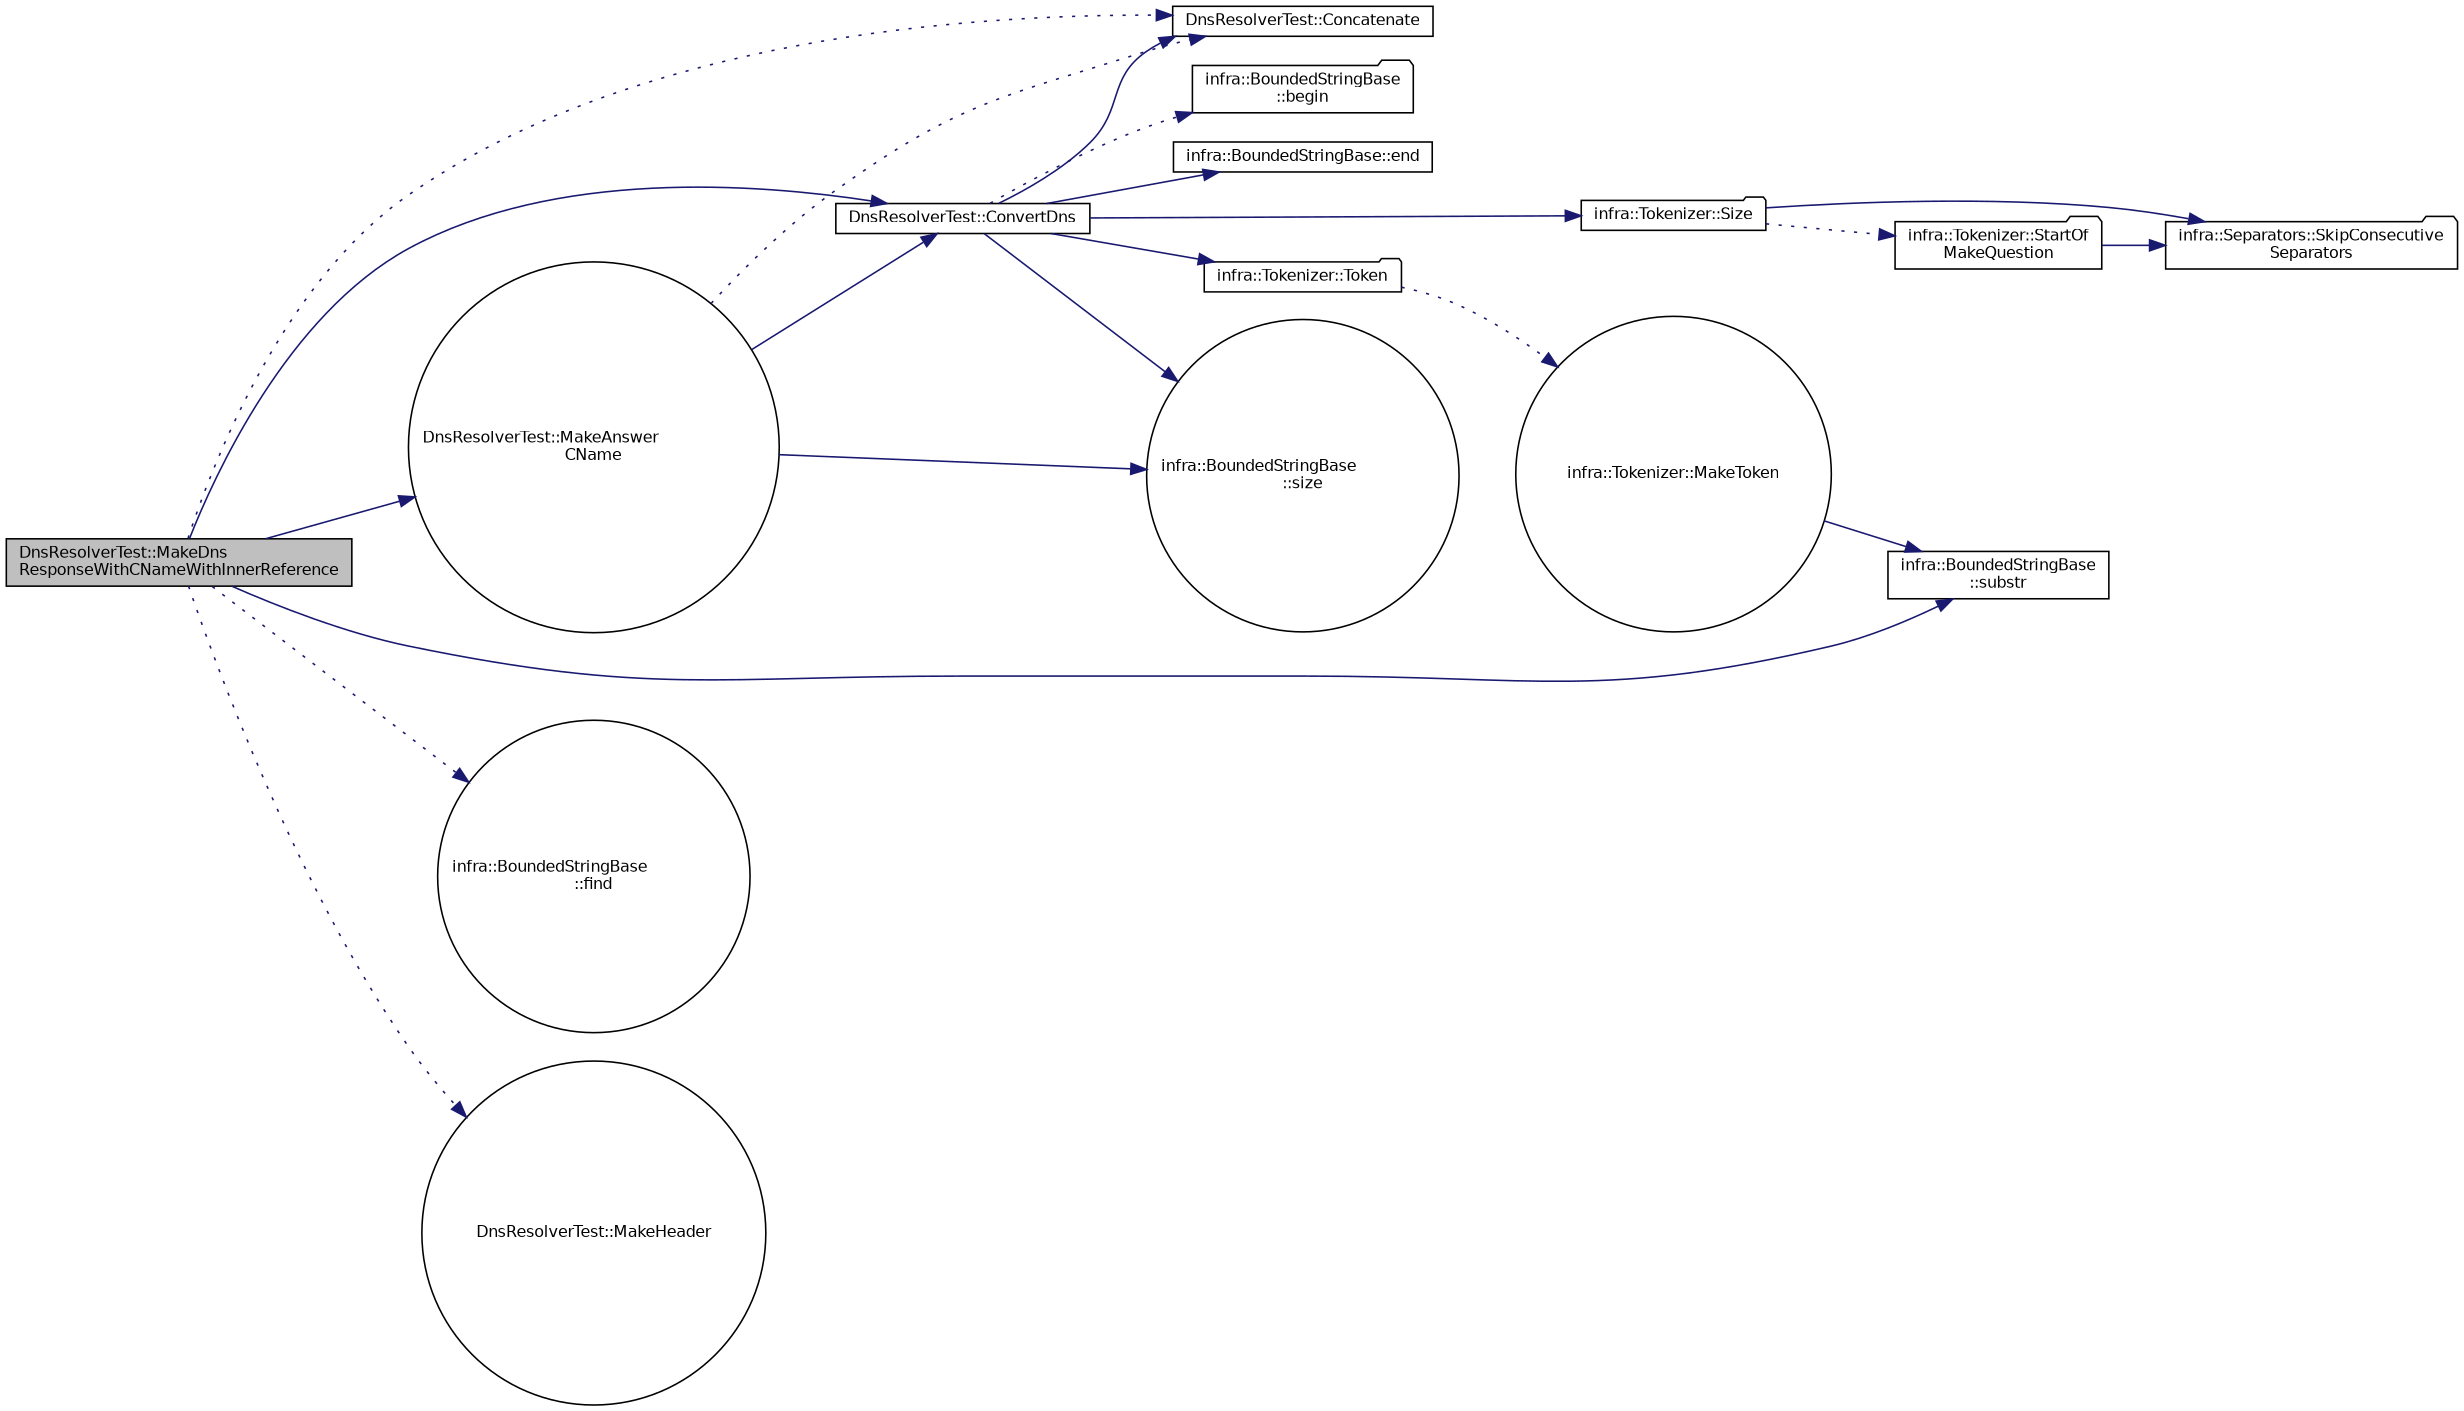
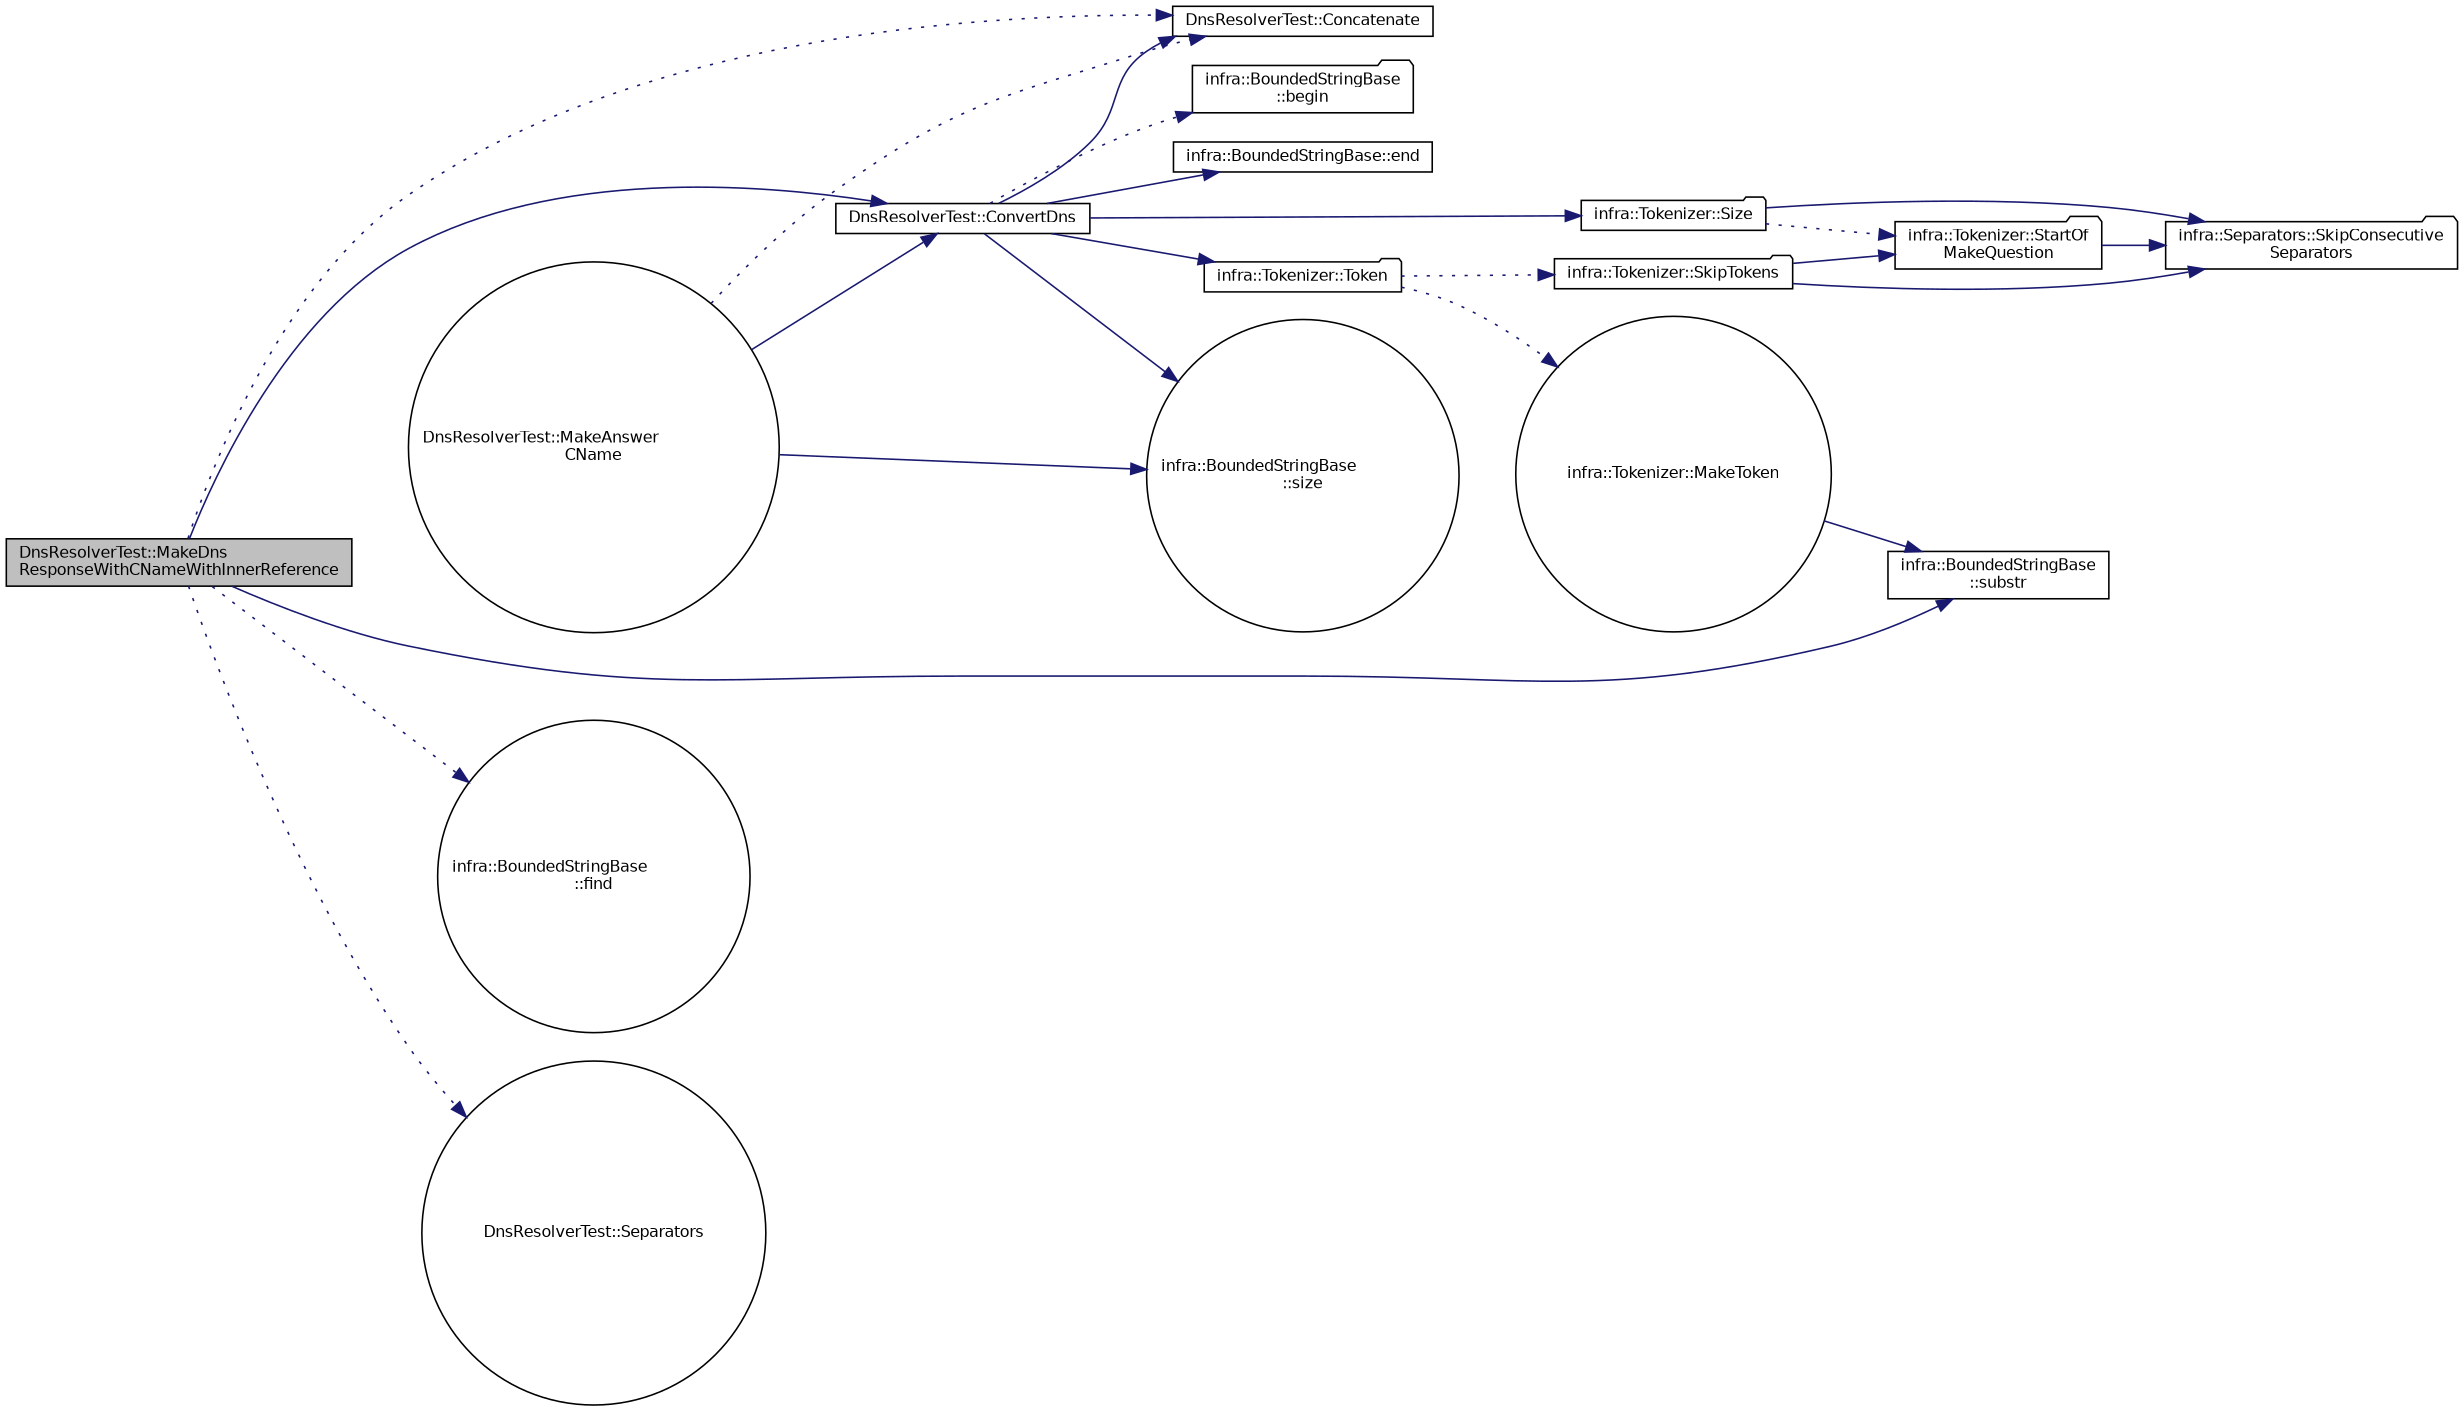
none -> (1674, 274)
(333, 520) -> none
(594, 1233) -> (594, 1233)
